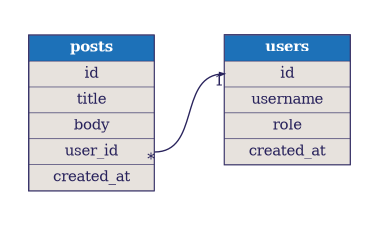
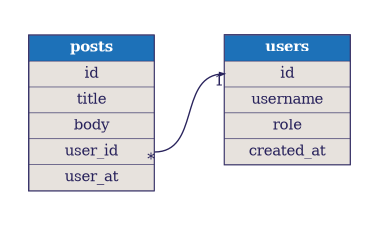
(92, 177) -> (92, 177)
